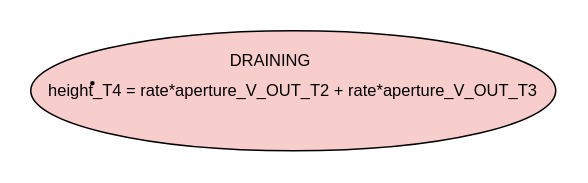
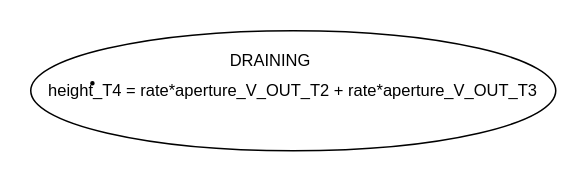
(293, 91) -> (293, 91)
